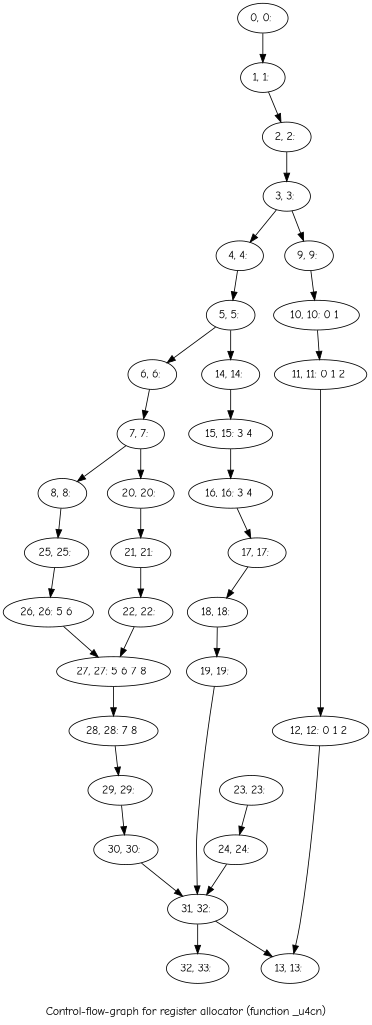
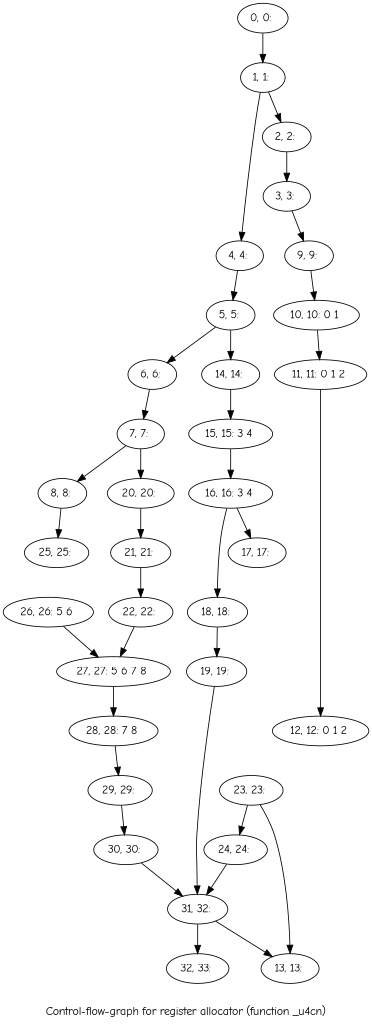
(266, 223) -> (250, 162)
(53, 578) -> none
(240, 579) -> (220, 548)
(311, 846) -> (283, 873)
